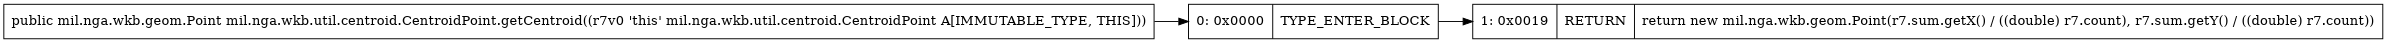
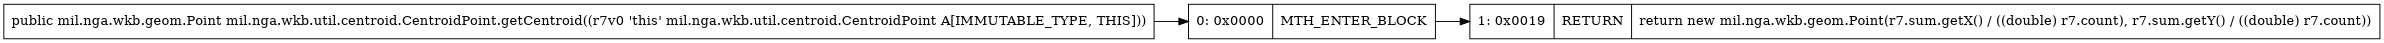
(1356, 21) -> (1354, 21)
